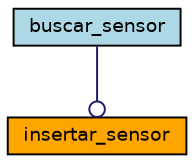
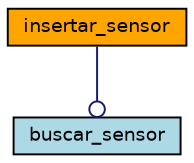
(97, 74) -> (97, 74)
